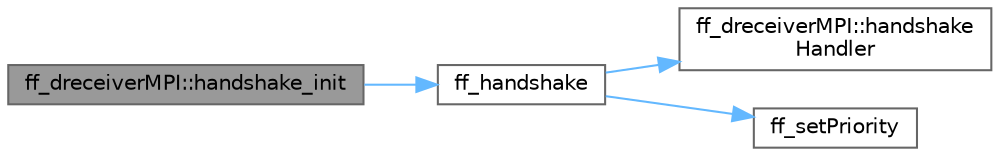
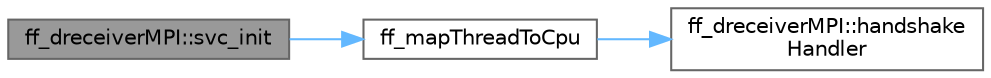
(186, 85) -> (149, 39)
(521, 85) -> (480, 39)
(835, 128) -> none
